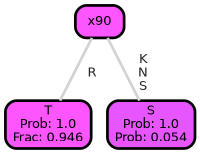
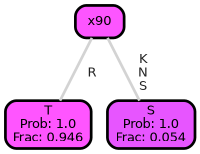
(151, 125) -> (151, 125)
